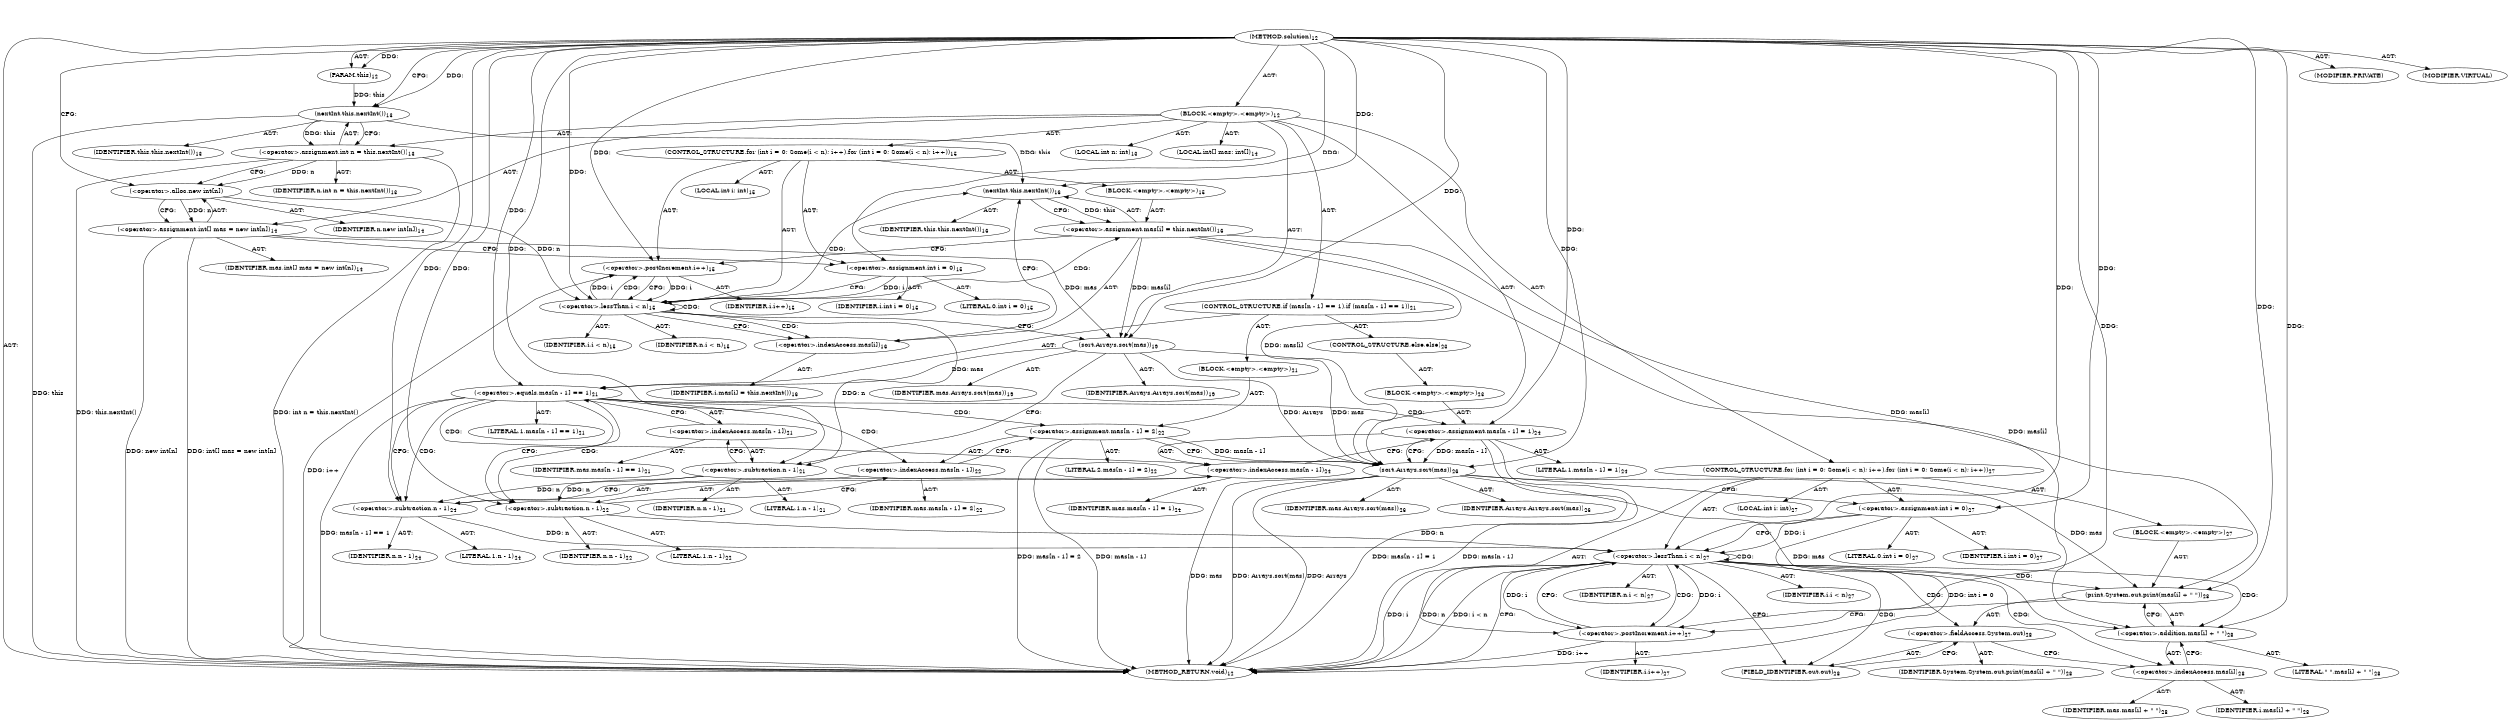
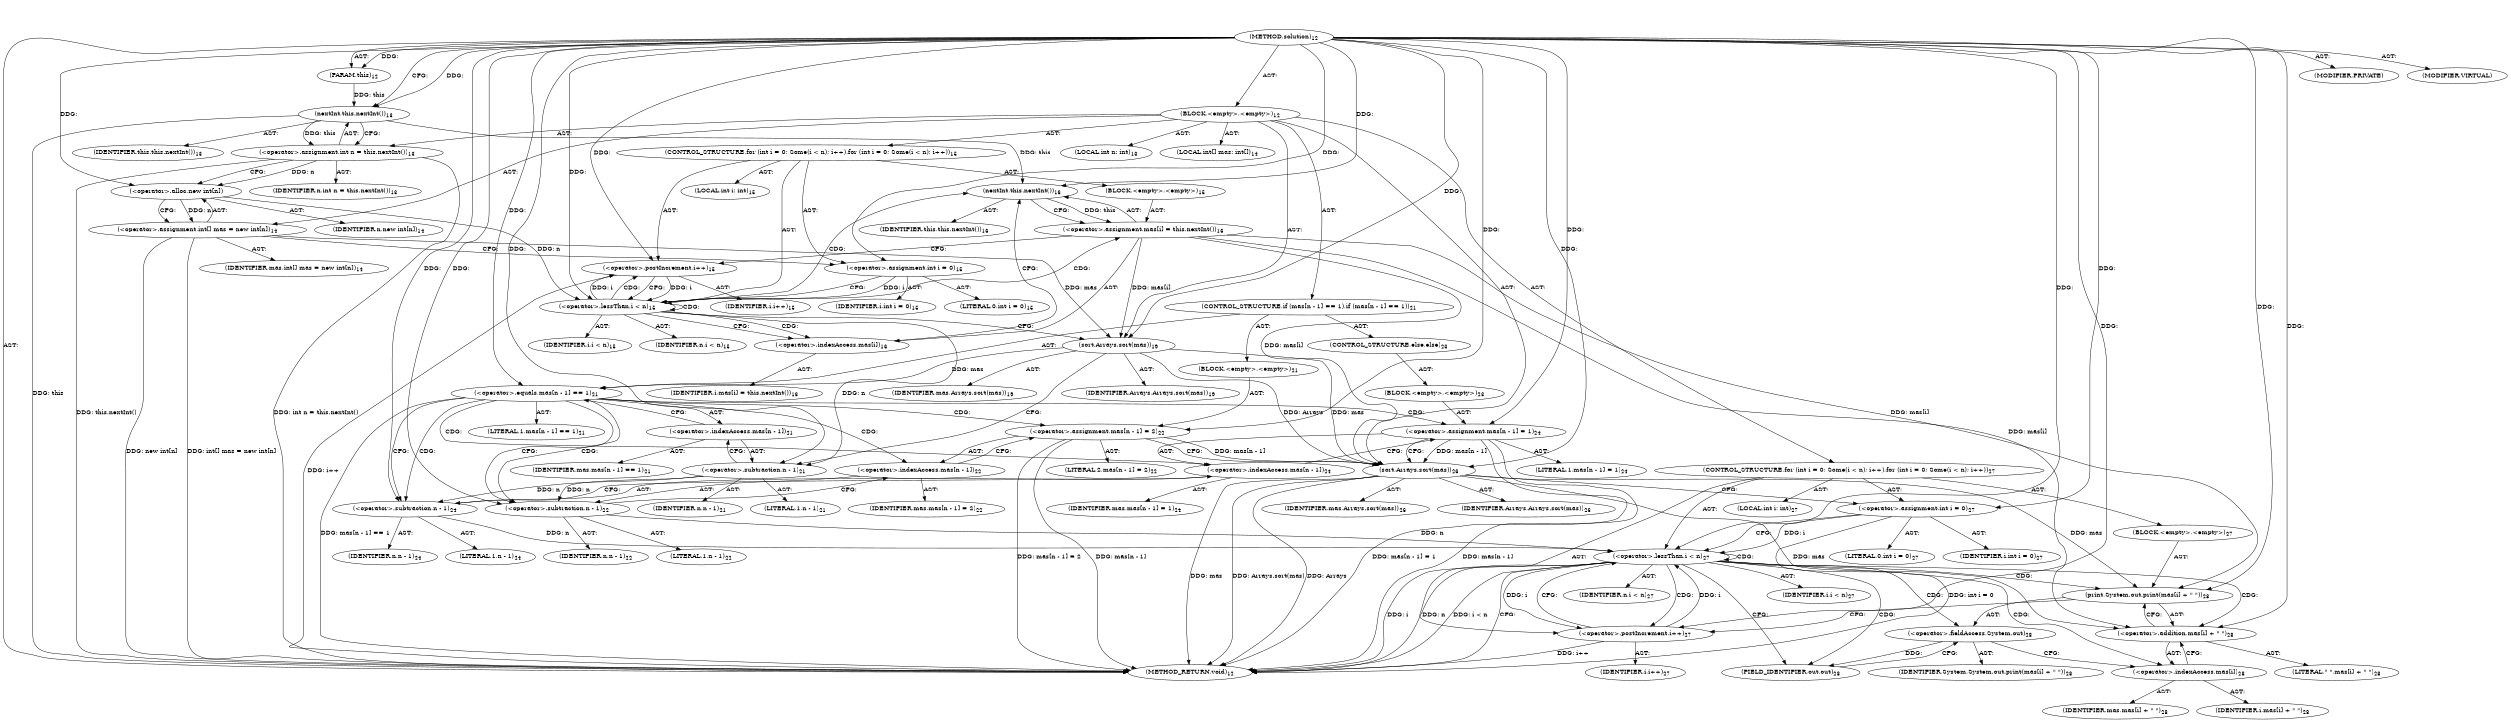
(70, 114) -> (70, 114)
none -> (1483, 285)
(1915, 653) -> (1915, 653)
